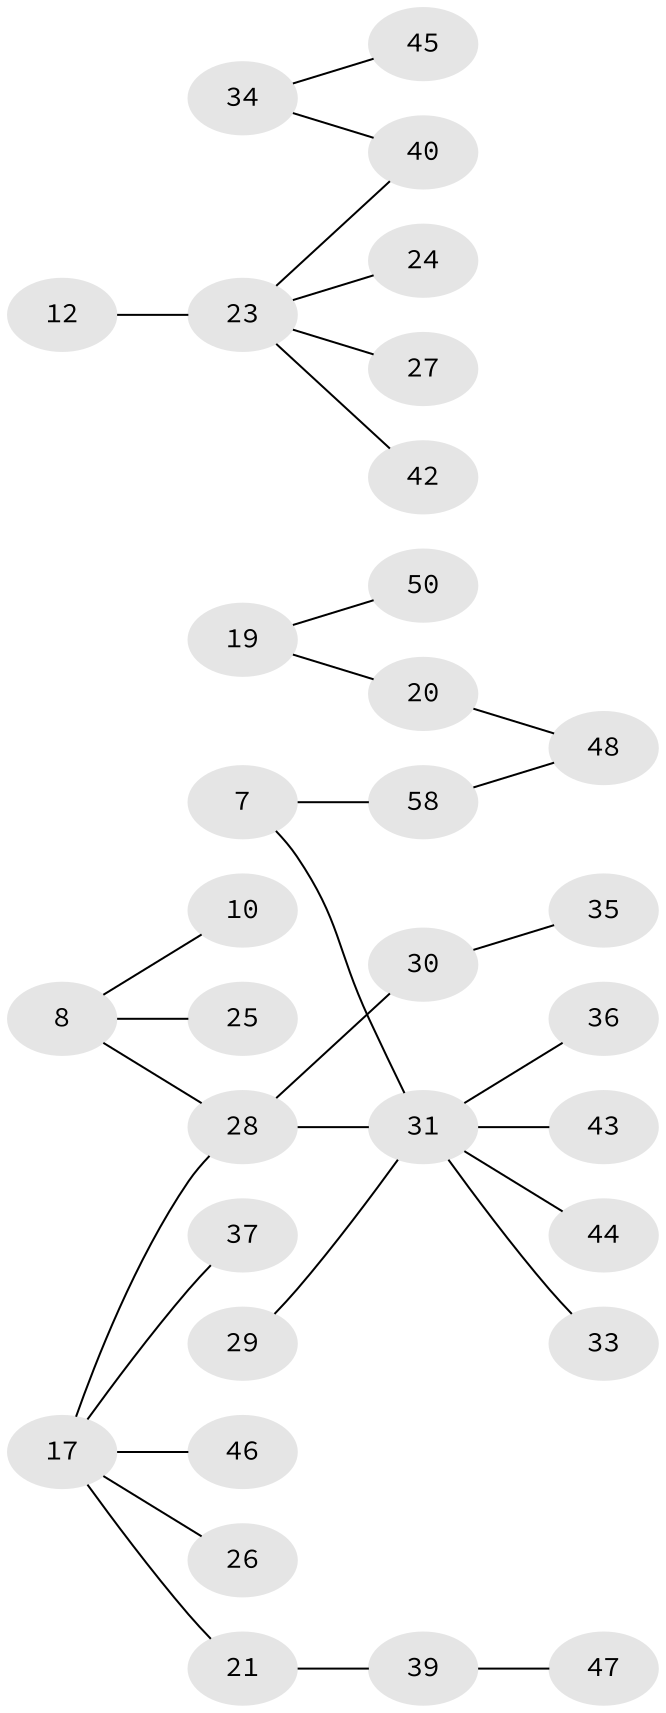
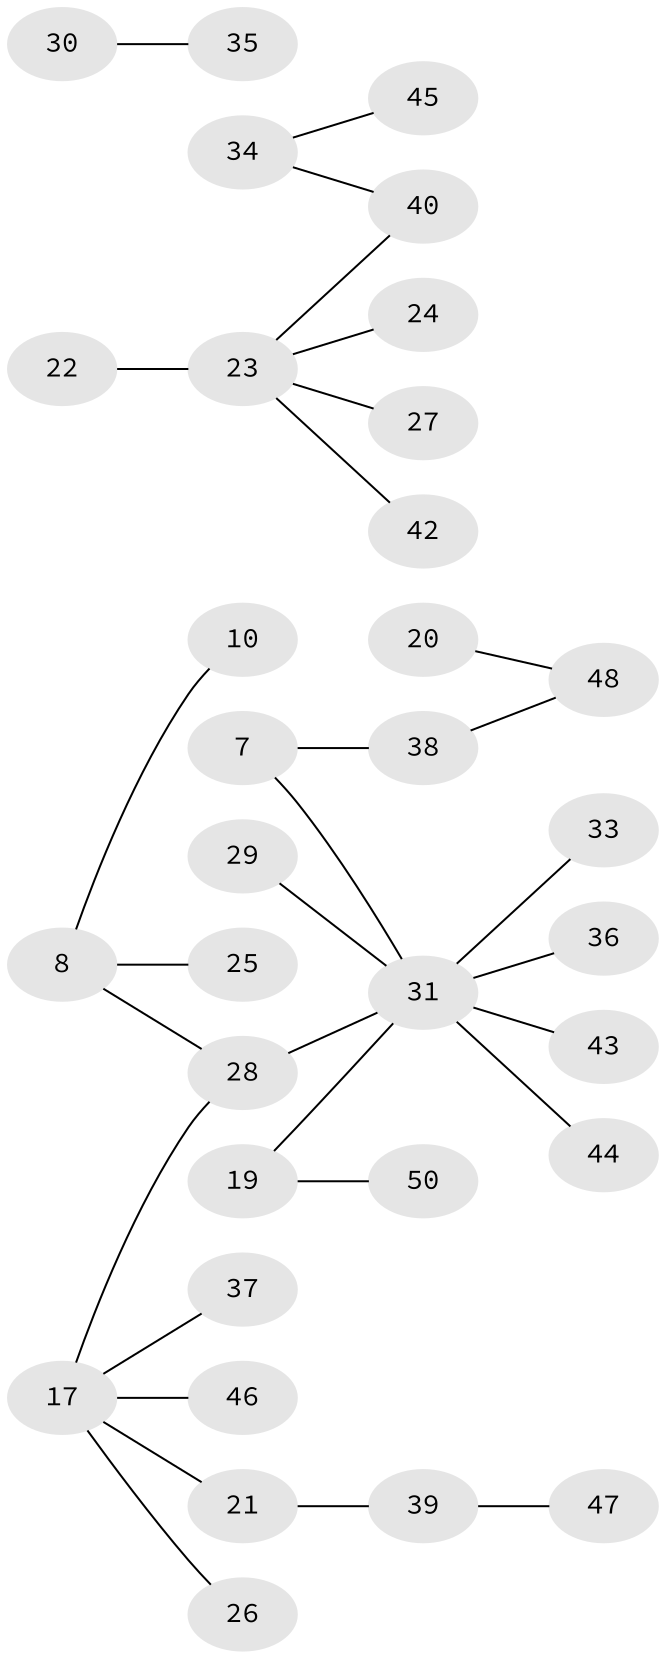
(62, 315) -> (62, 369)
(333, 667) -> (334, 1087)
(423, 802) -> (423, 748)
(333, 1046) -> none
